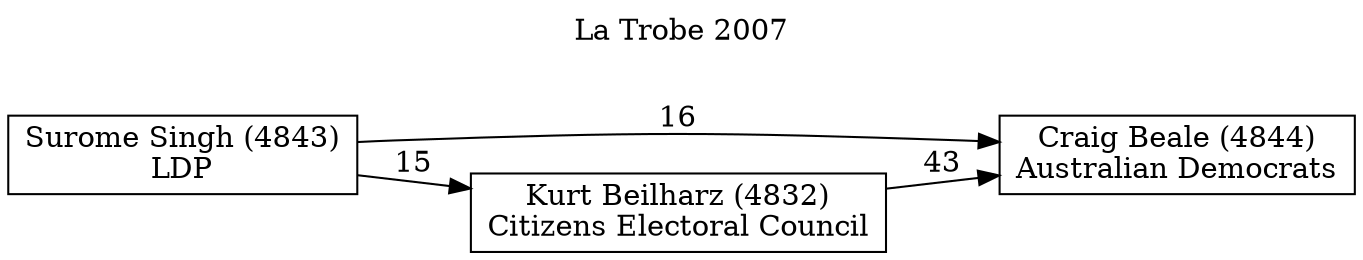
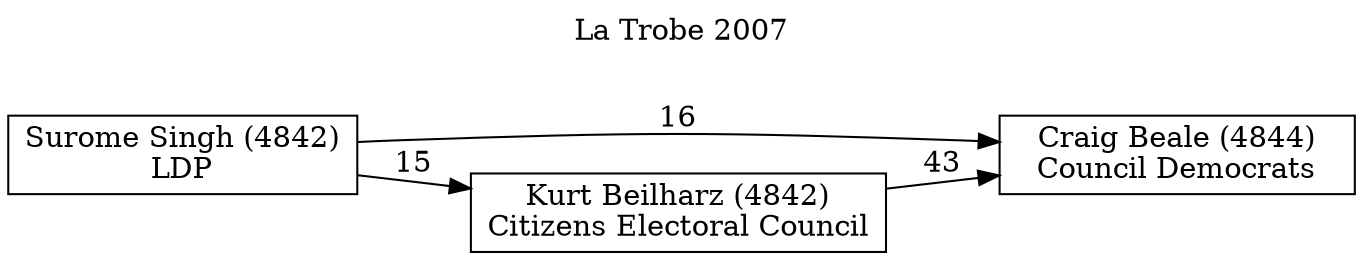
(183, 155) -> (183, 155)
(1177, 155) -> (1177, 155)
(678, 213) -> (678, 213)
